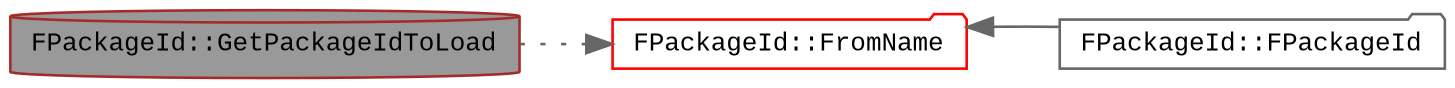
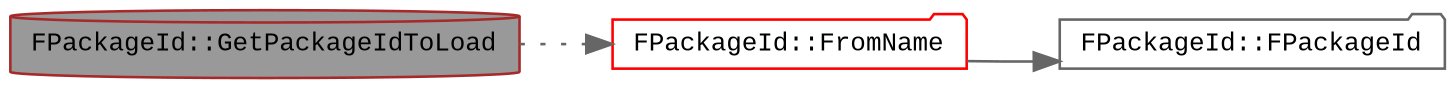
(1027, 27) -> (1000, 61)
